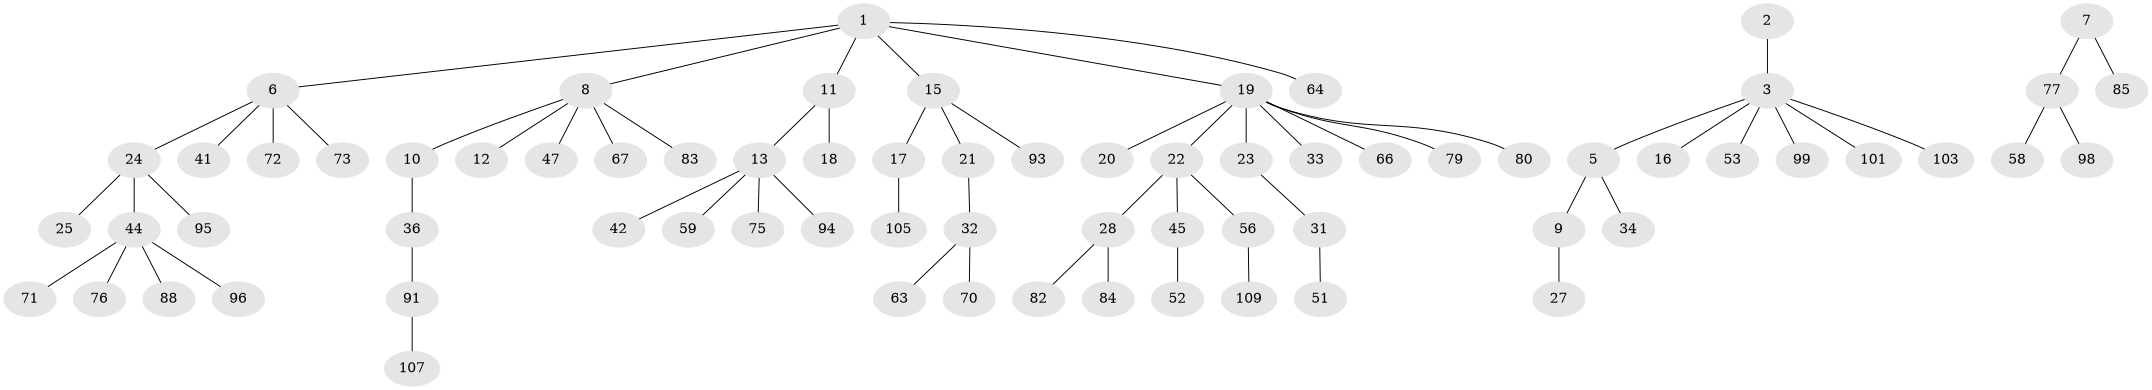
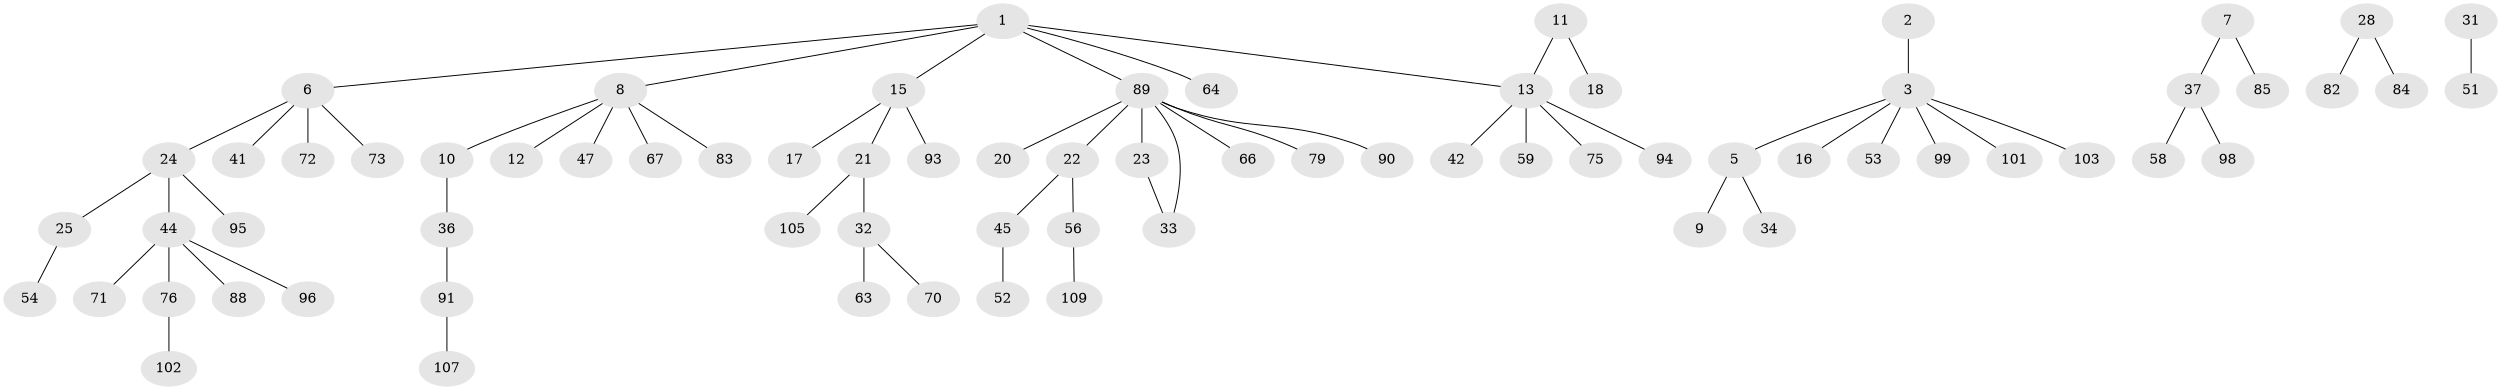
(847, 56) -> (1265, 56)
(1246, 91) -> (1142, 91)
(2052, 91) -> (2193, 91)
(1524, 160) -> (1387, 160)
(899, 195) -> (828, 195)
(1142, 195) -> none
(1283, 195) -> (1155, 195)
none -> (30, 299)
(1559, 299) -> none
none -> (169, 369)
